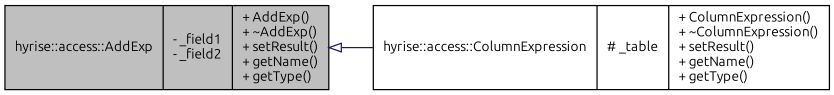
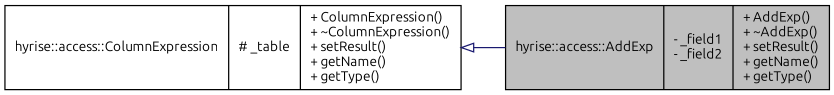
(357, 48) -> (490, 48)
